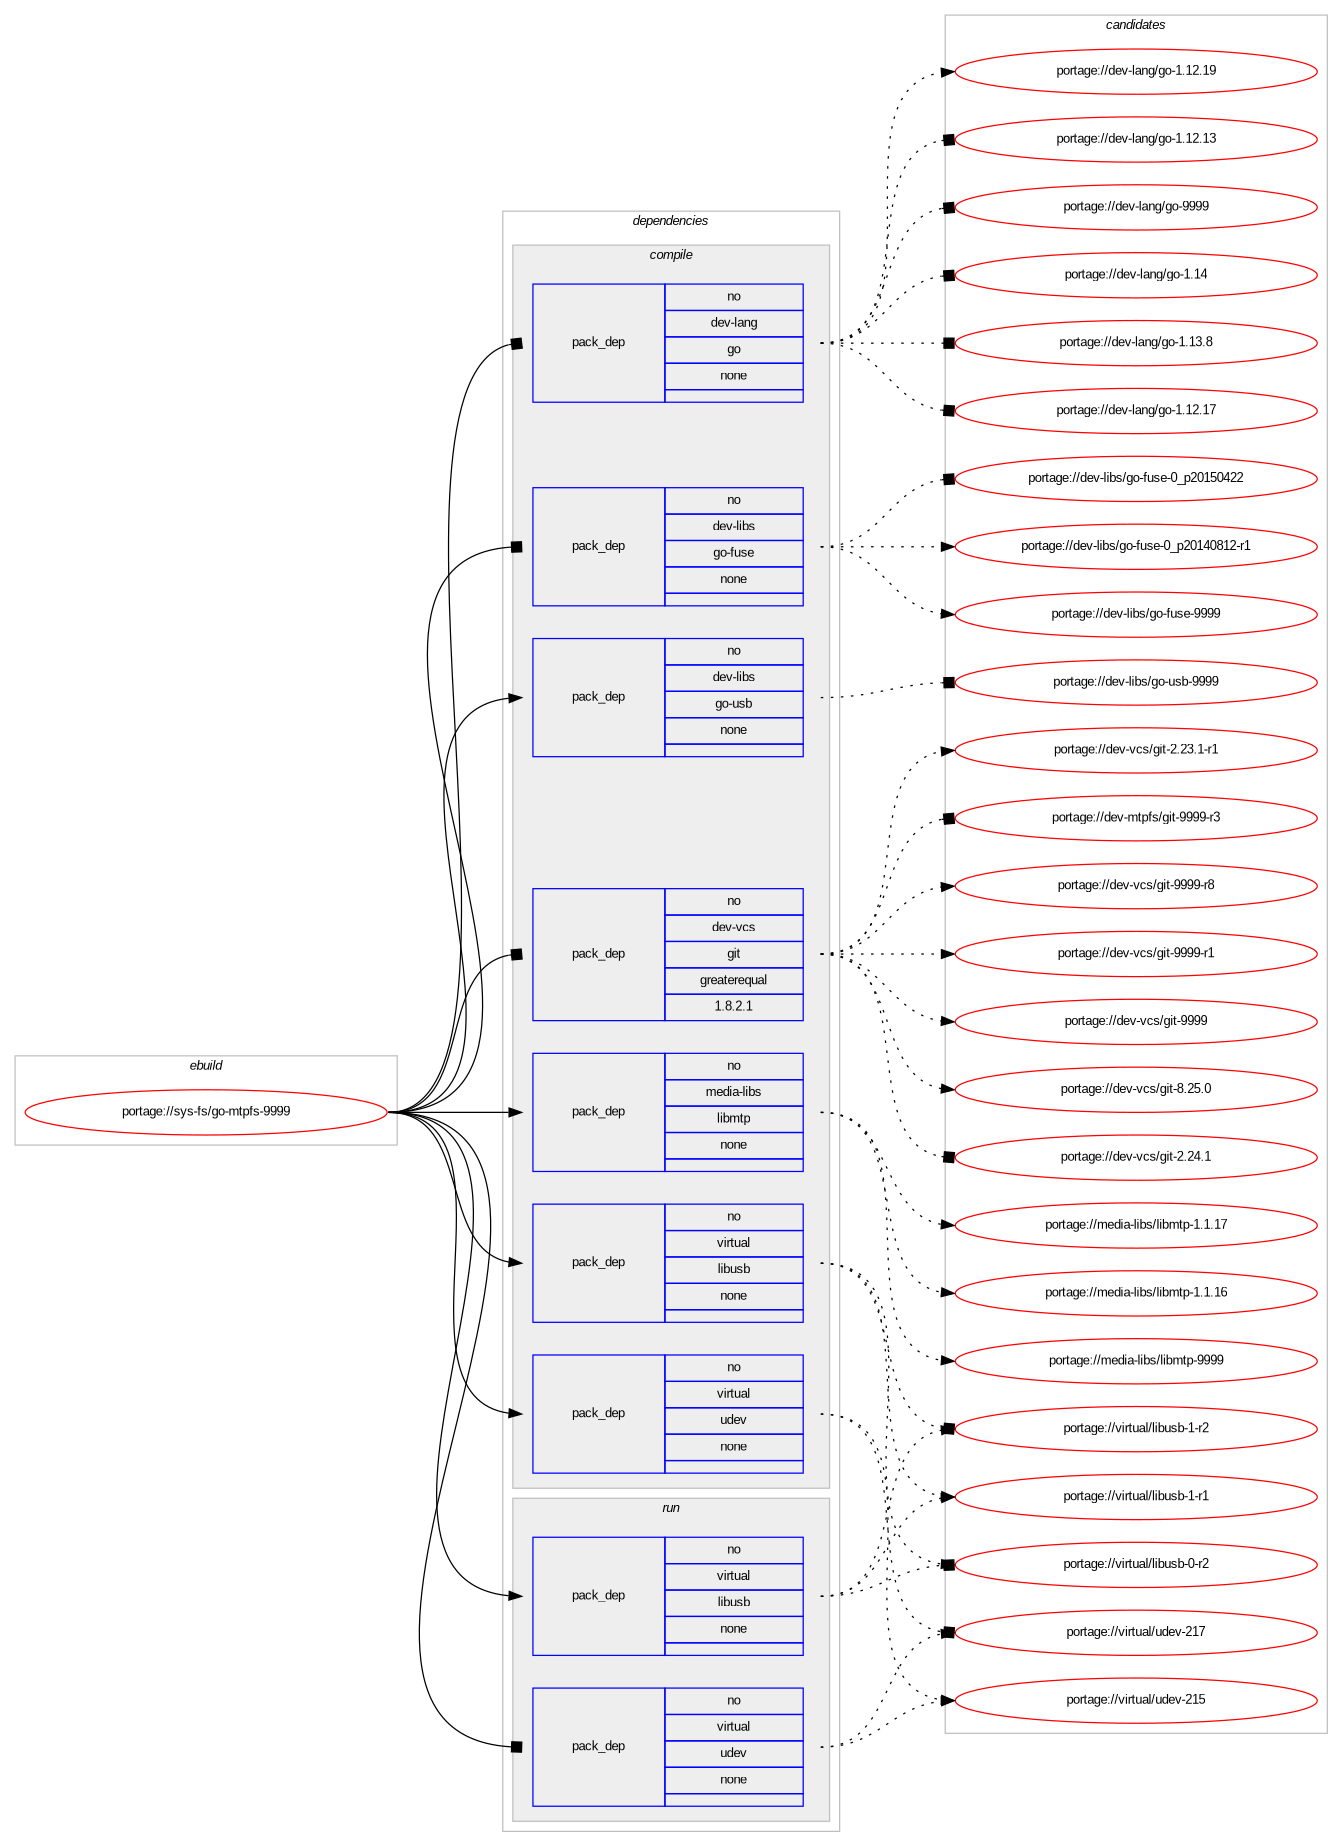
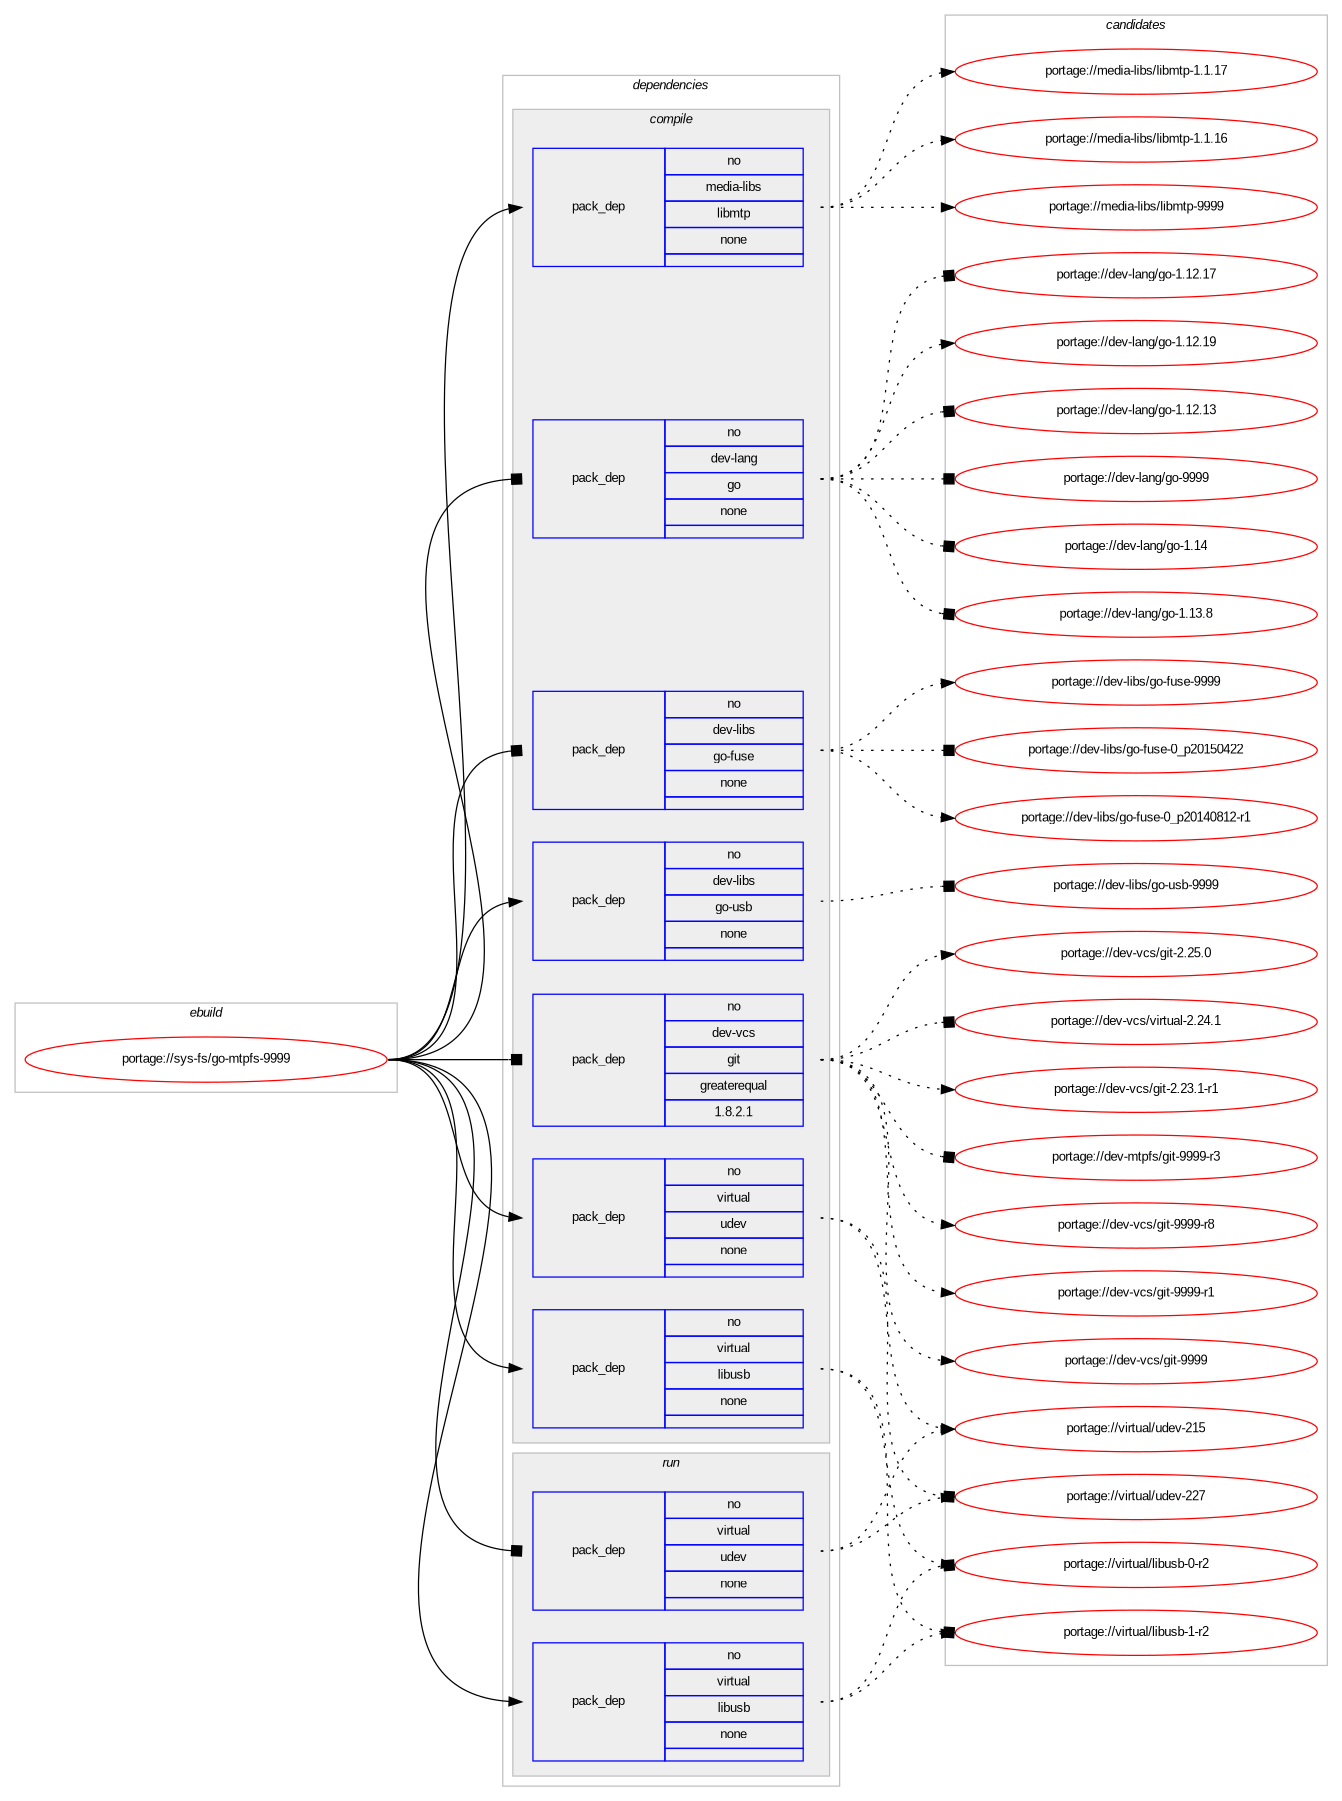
(1136, 1090) -> (1136, 954)
(1136, 1158) -> (1136, 1022)
(1136, 1497) -> none
(1136, 1633) -> (1136, 1497)
